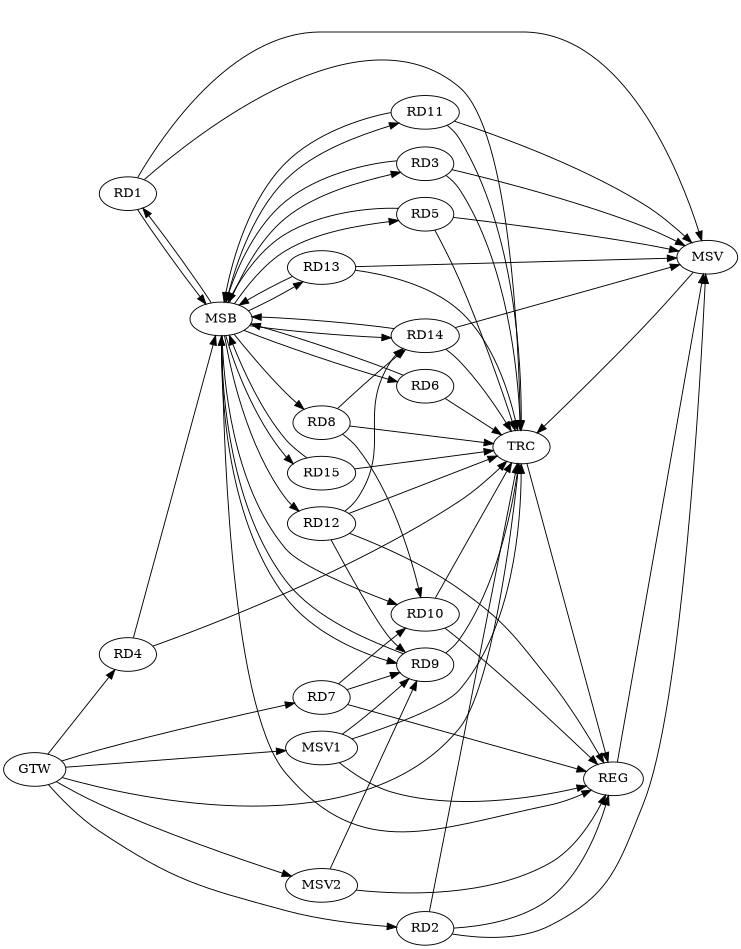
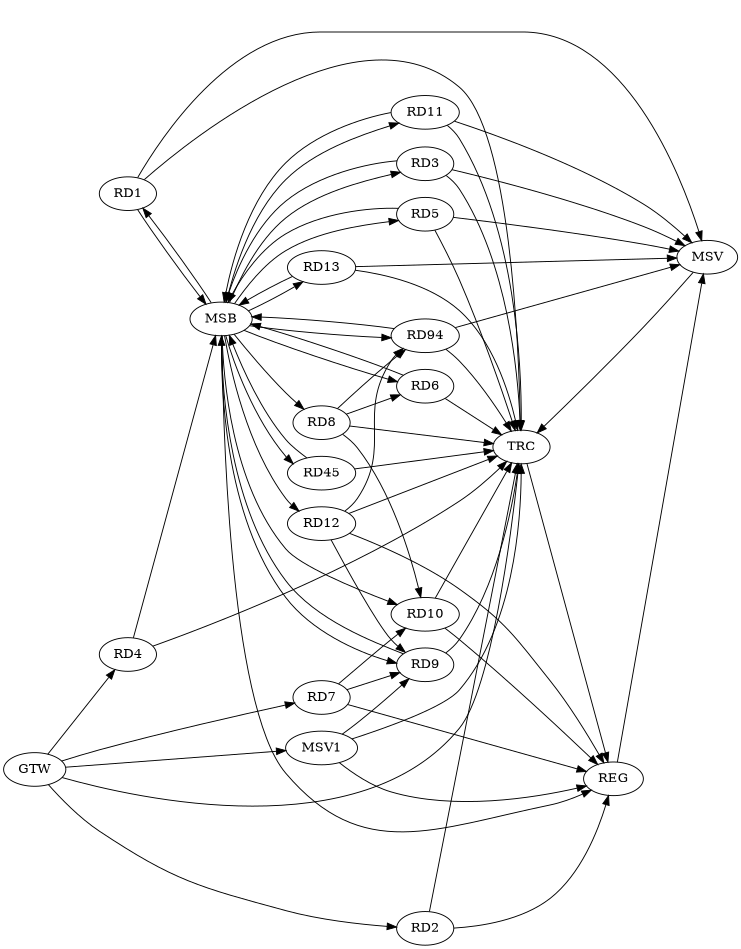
(425, 336) -> (425, 336)
none -> (369, 406)
(322, 473) -> (322, 473)
(672, 674) -> none
(322, 885) -> none
